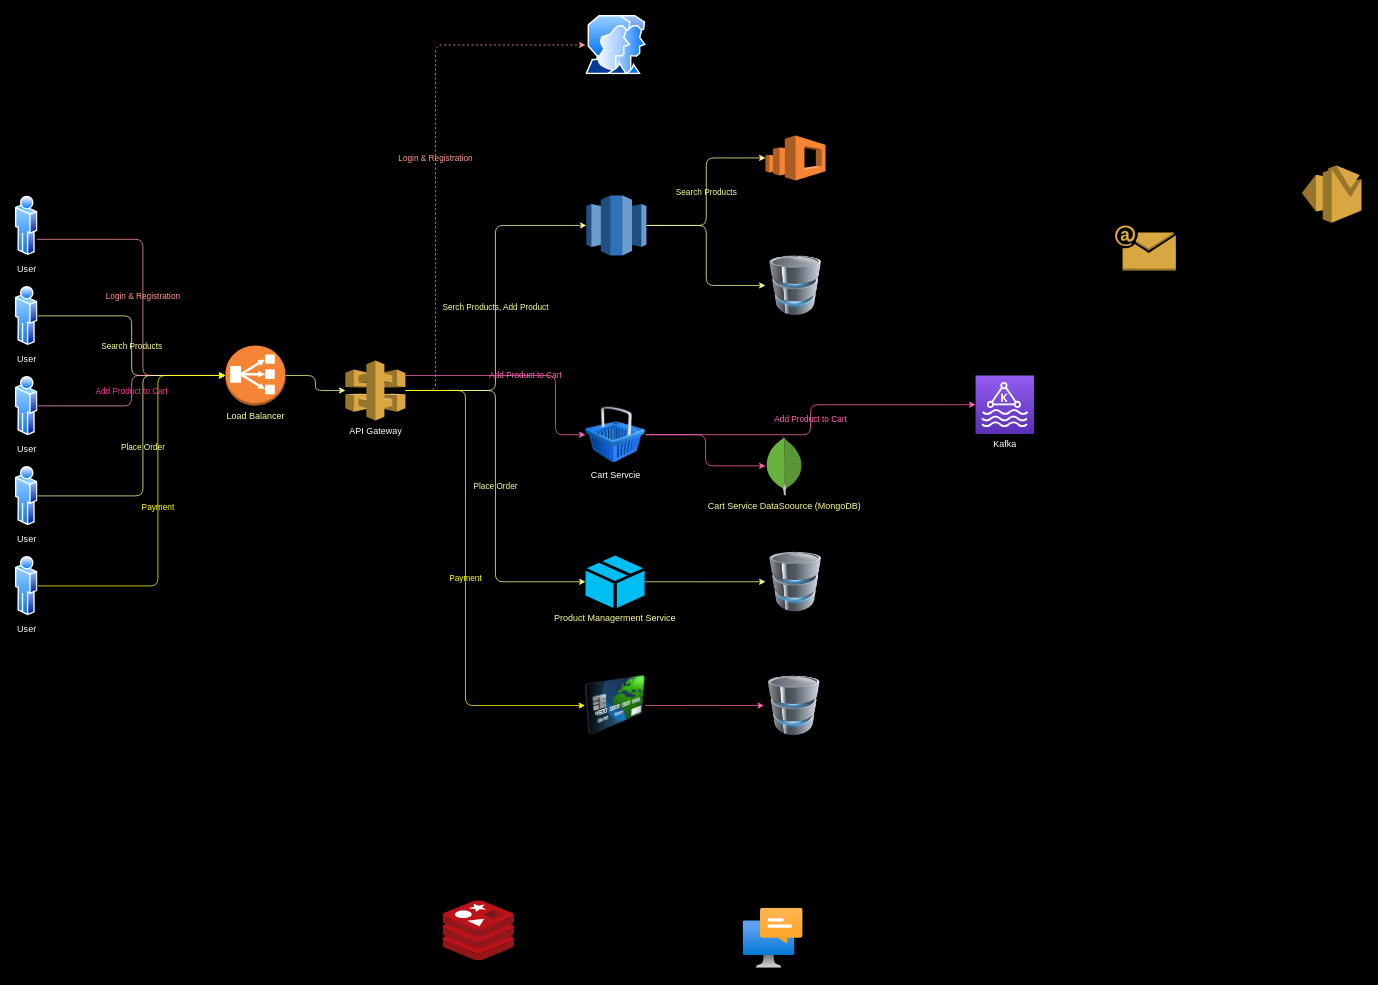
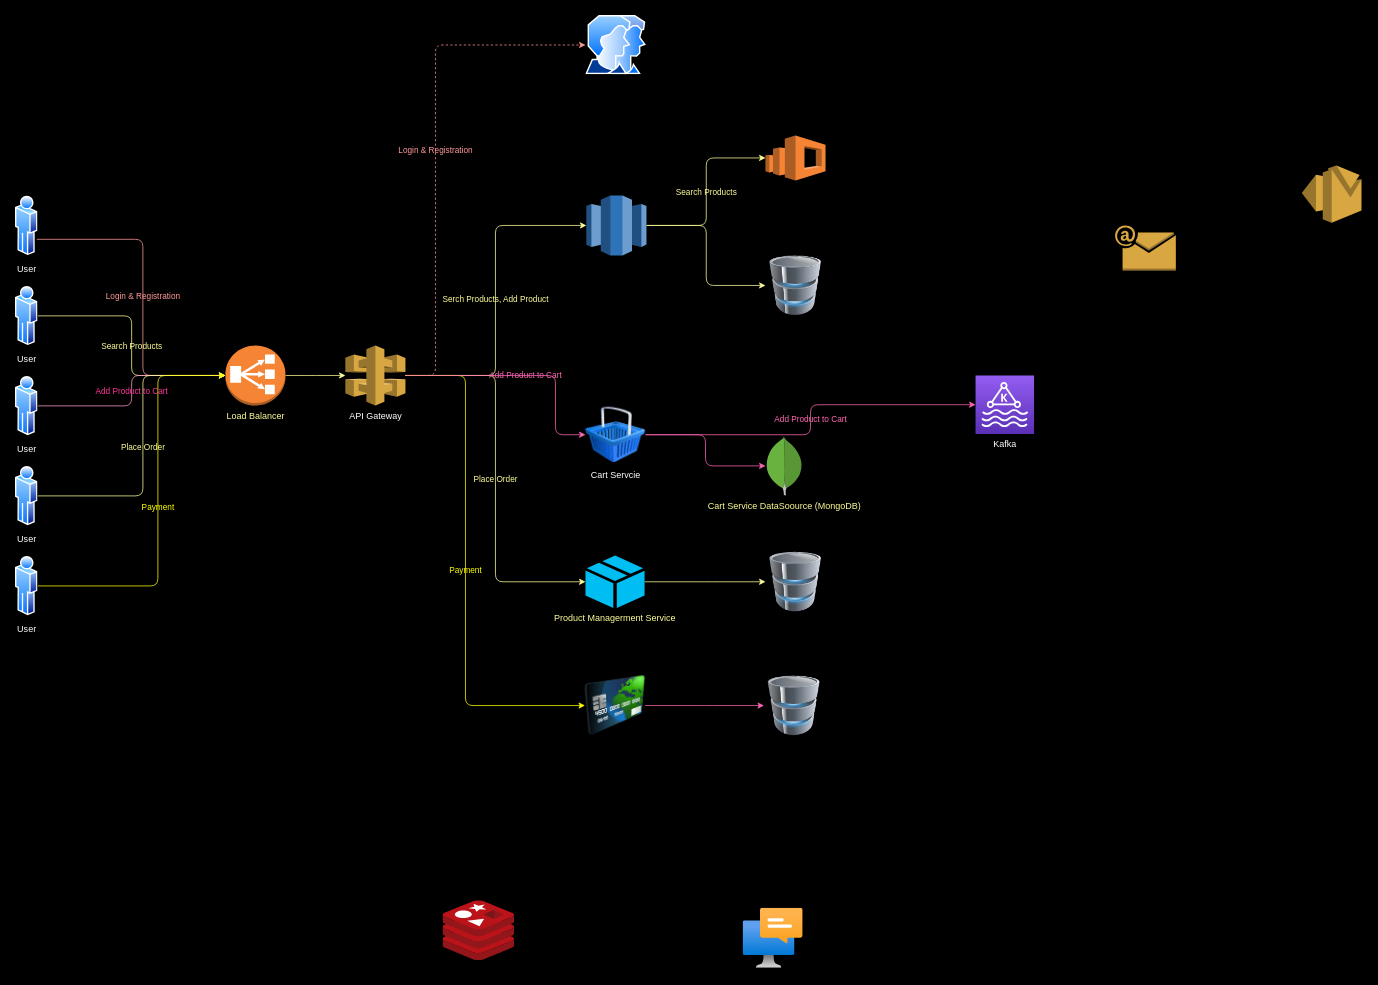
(375, 390) -> (375, 375)
